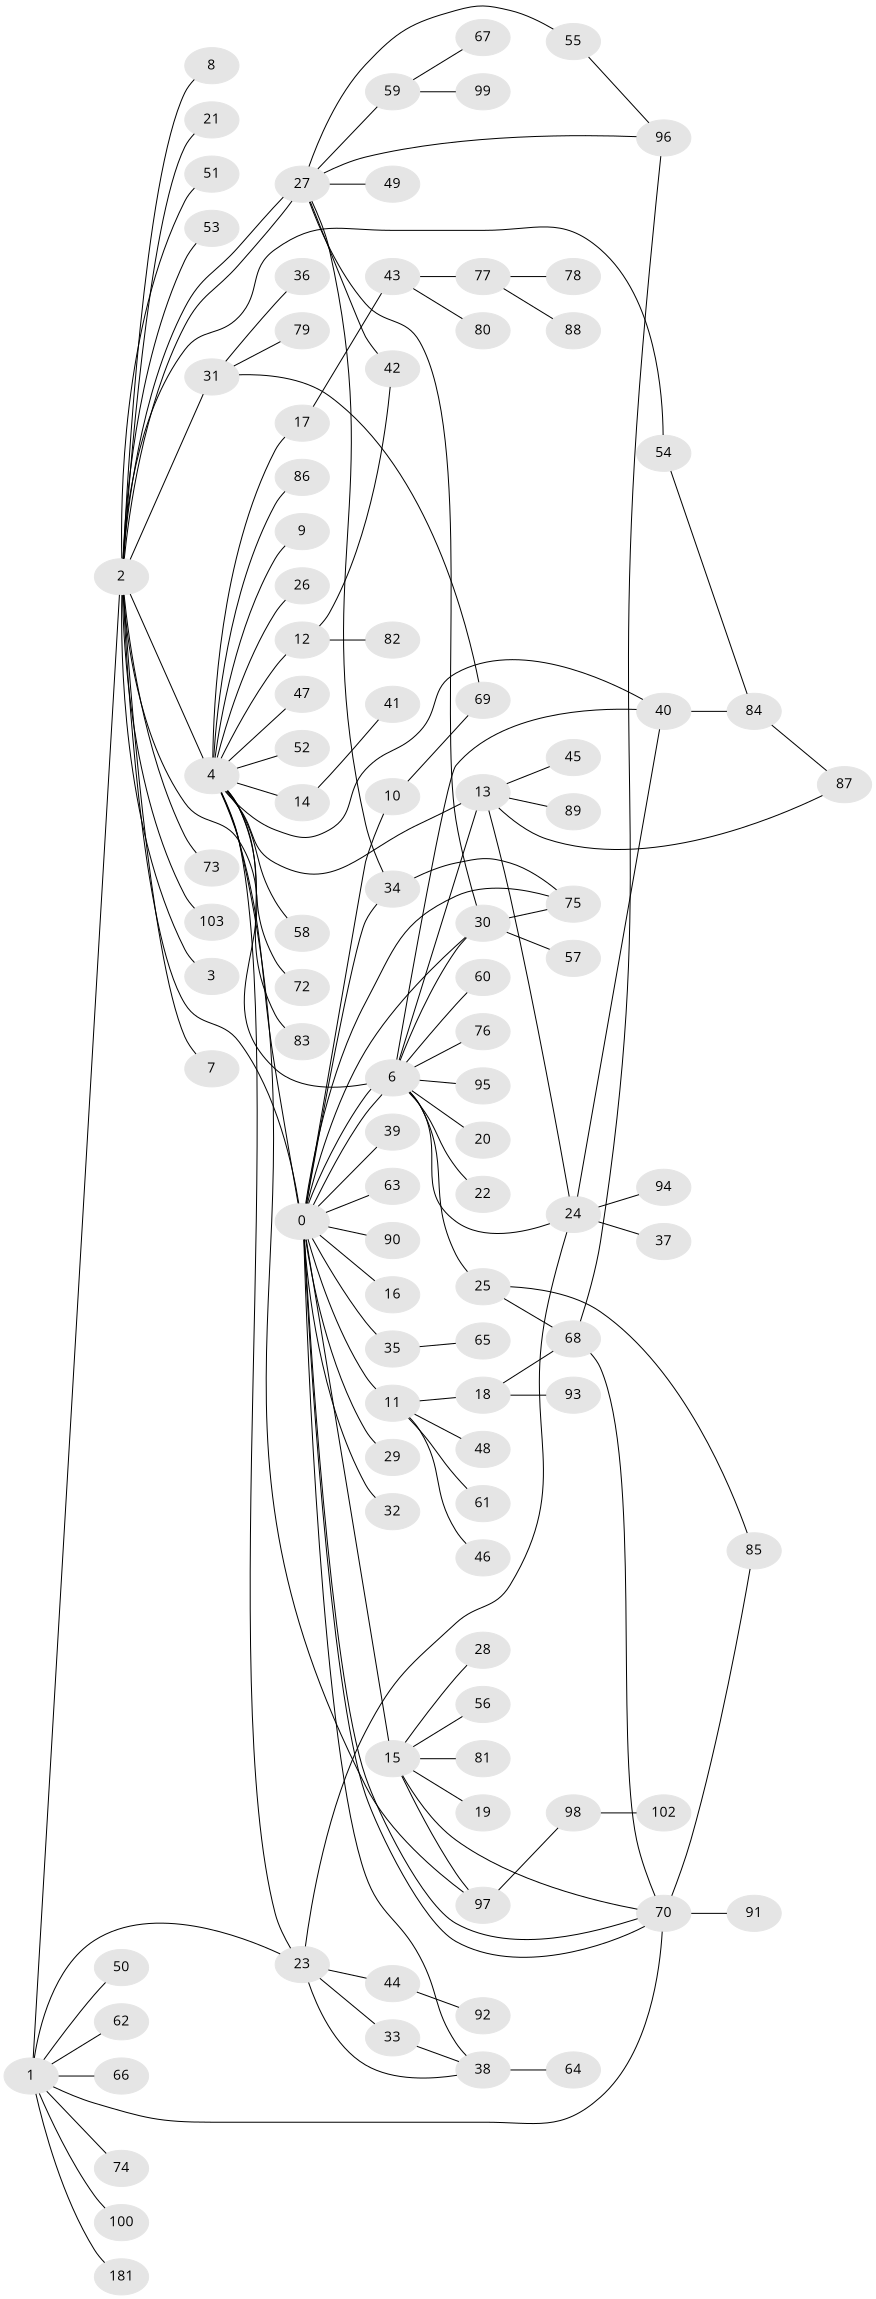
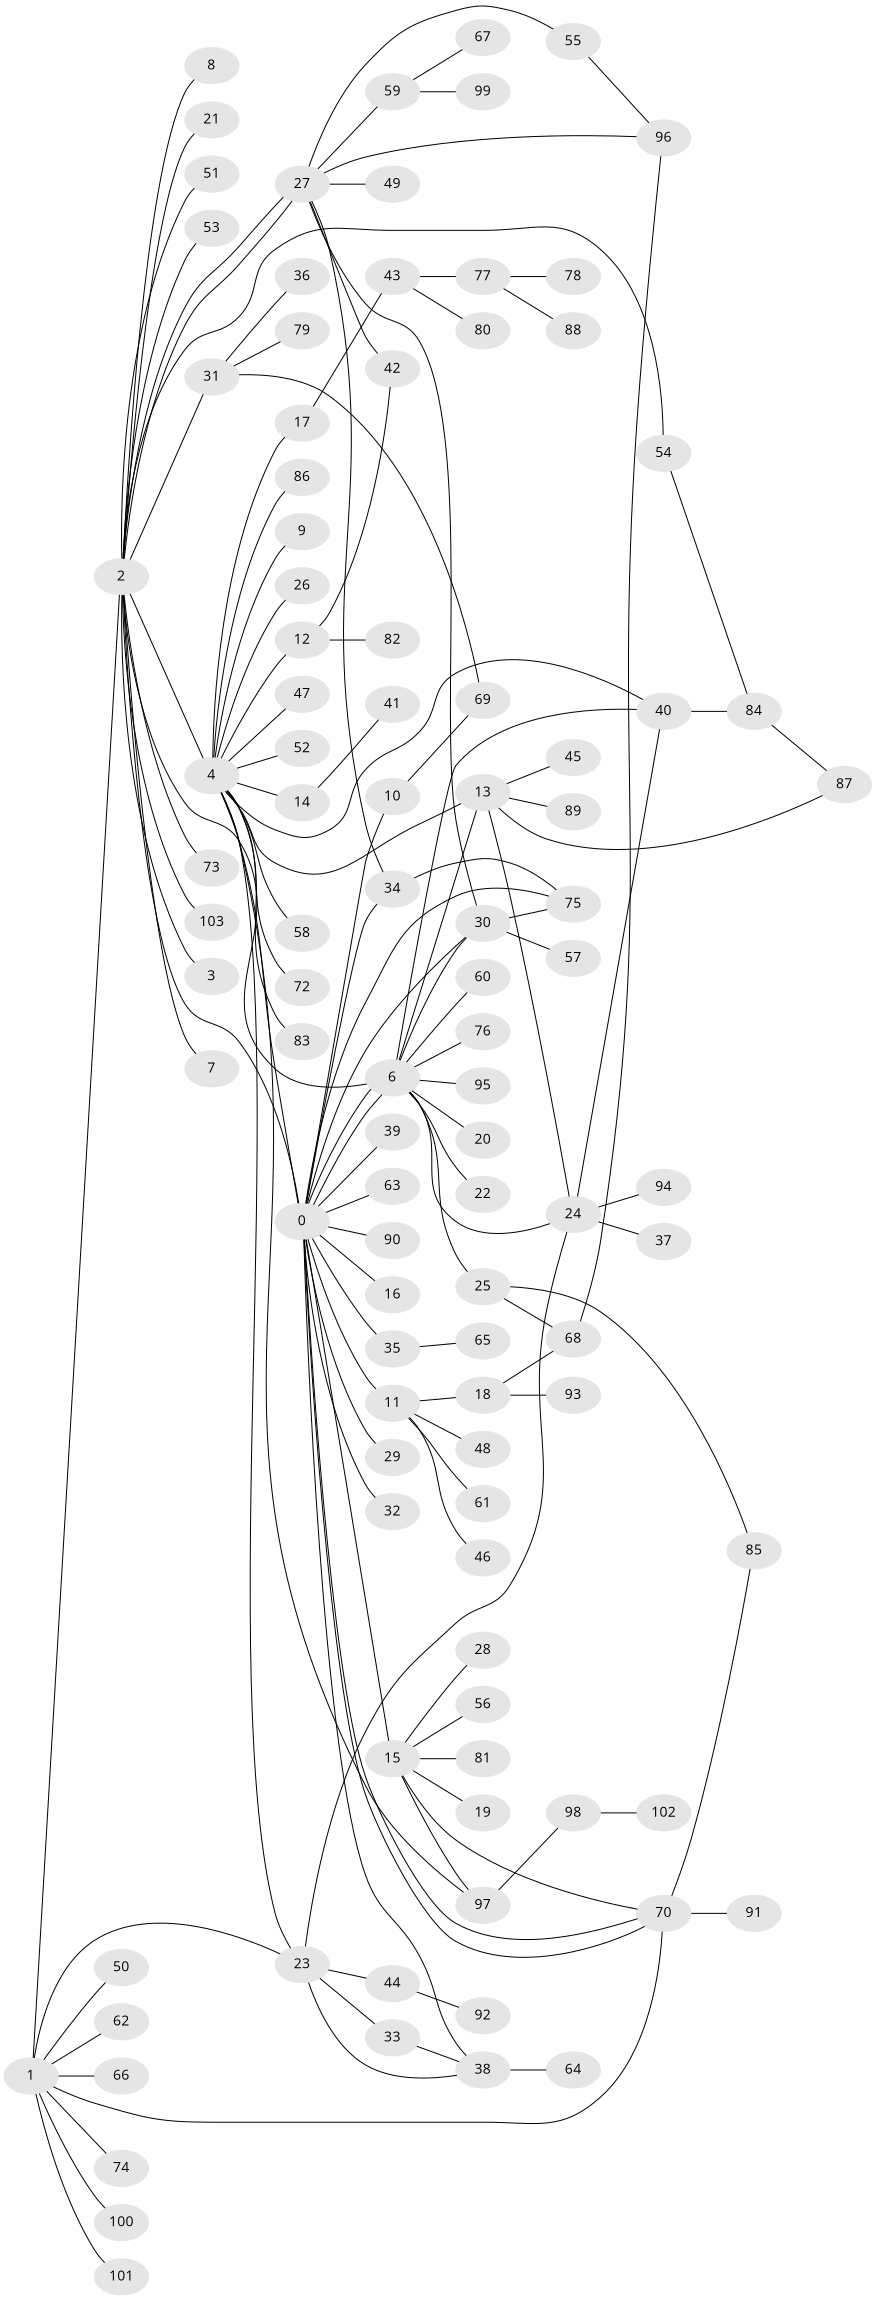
(626, 1624) -> none
(122, 2277) -> (122, 2277)
